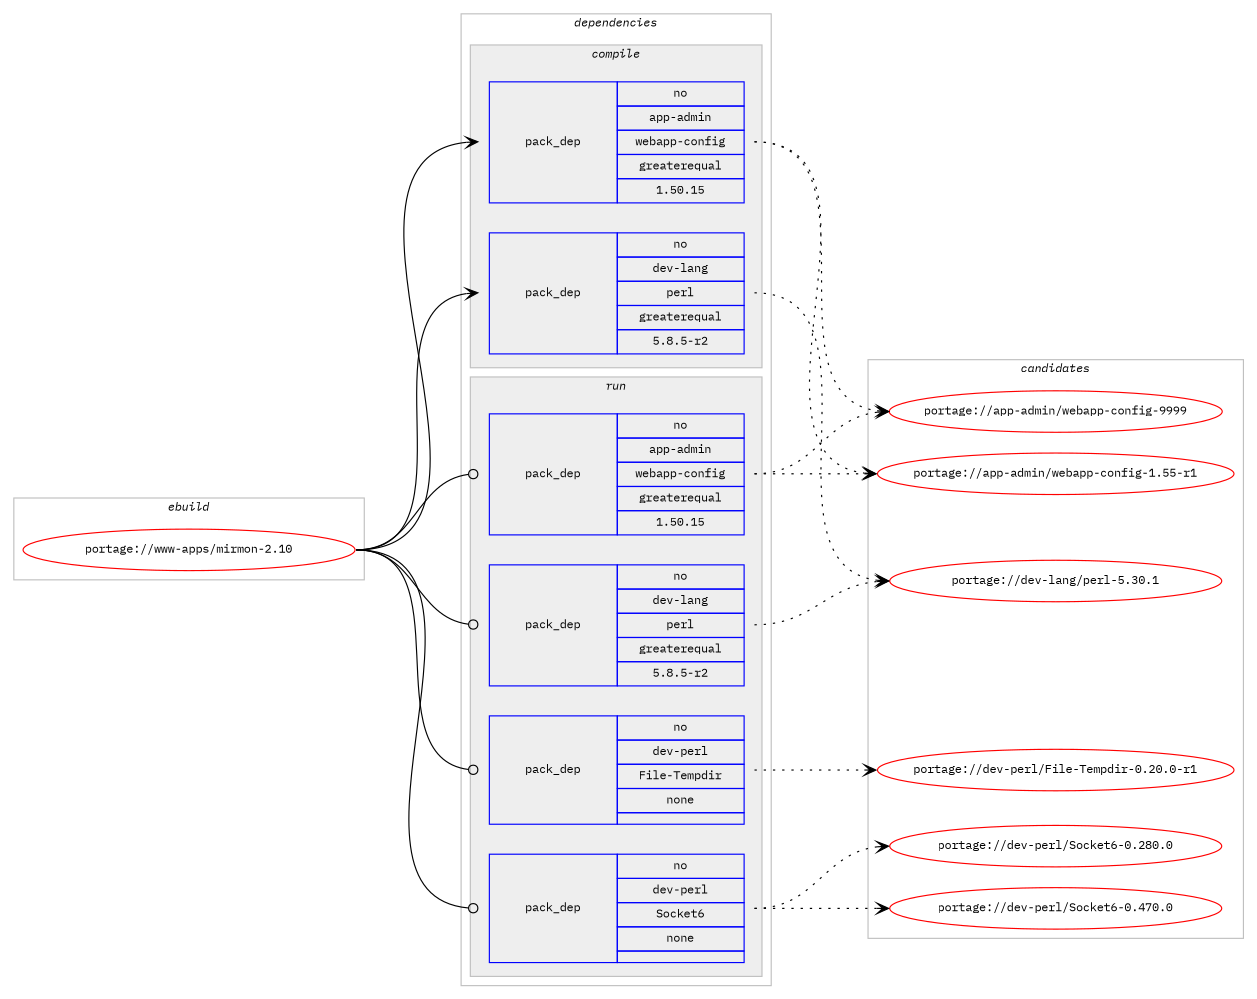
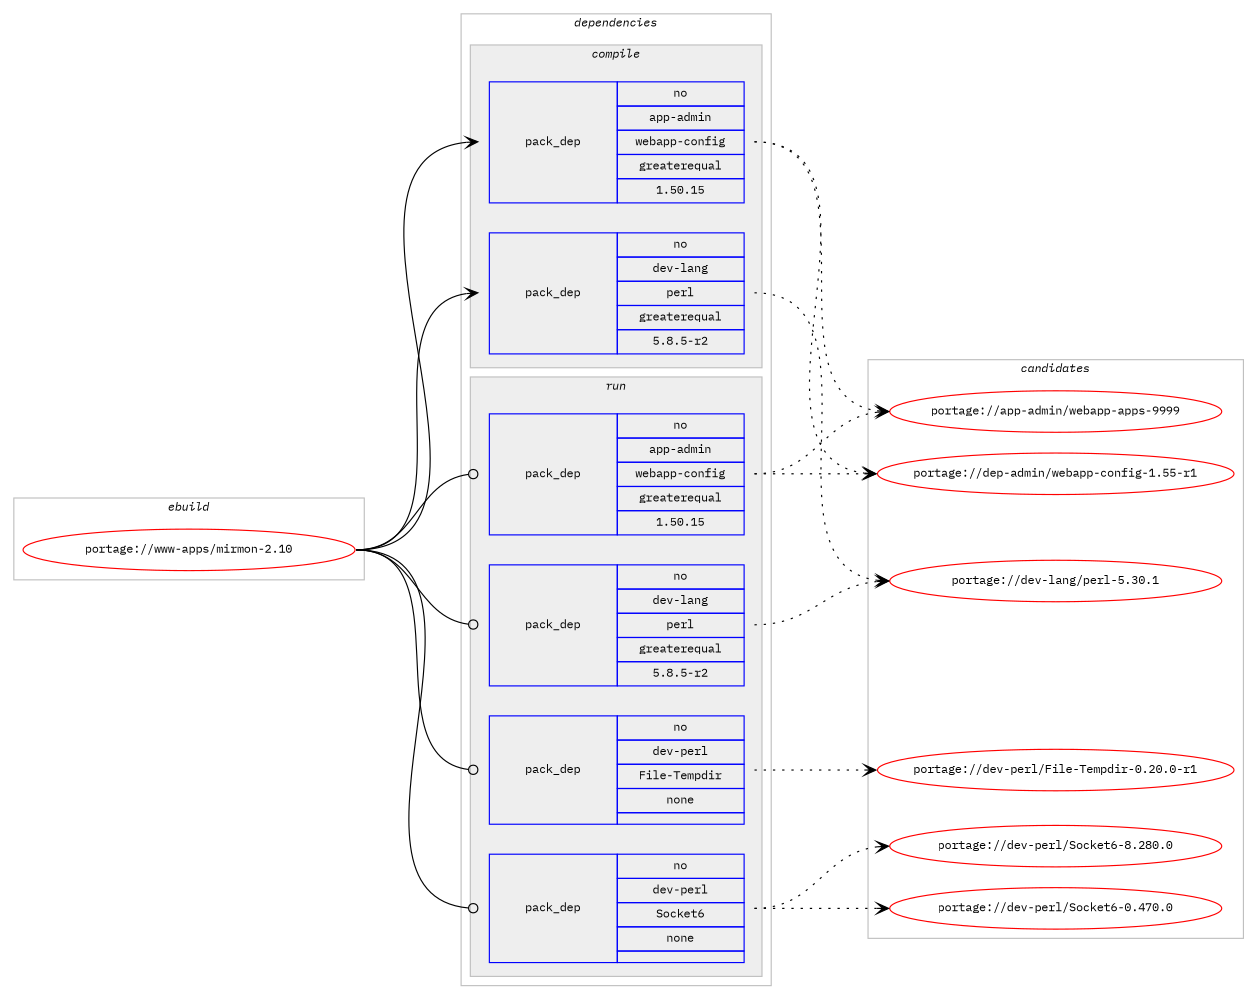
(1056, 412) -> (1056, 412)
(1056, 474) -> (1056, 474)
(1056, 846) -> (1056, 846)
